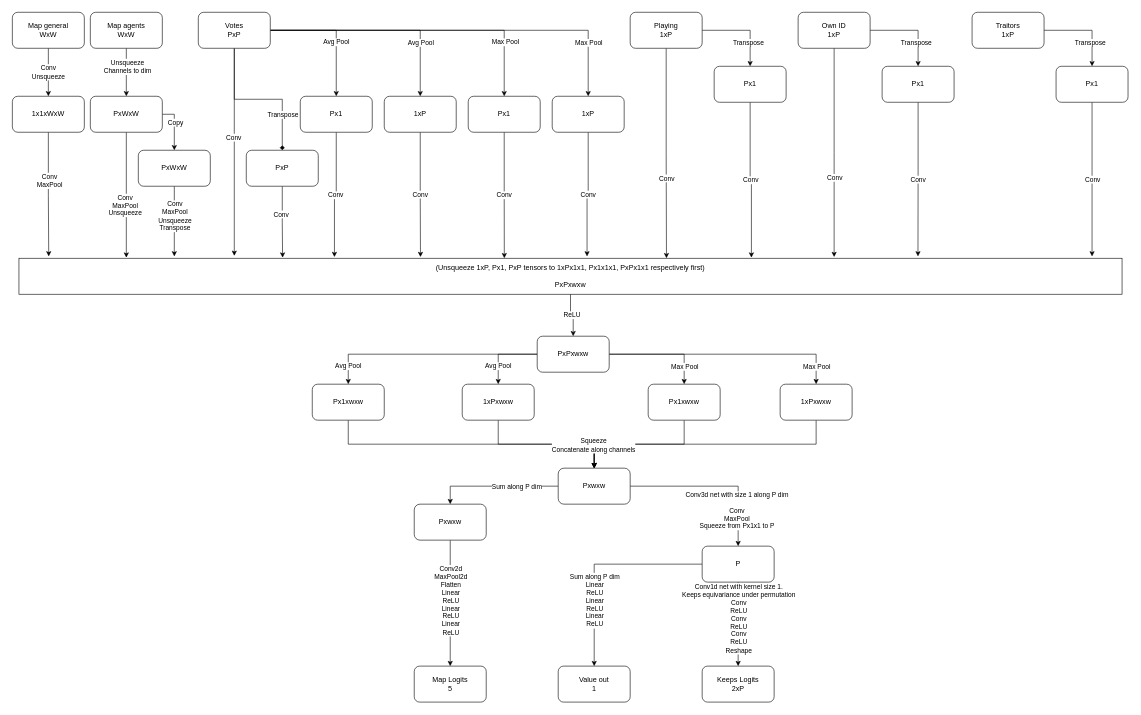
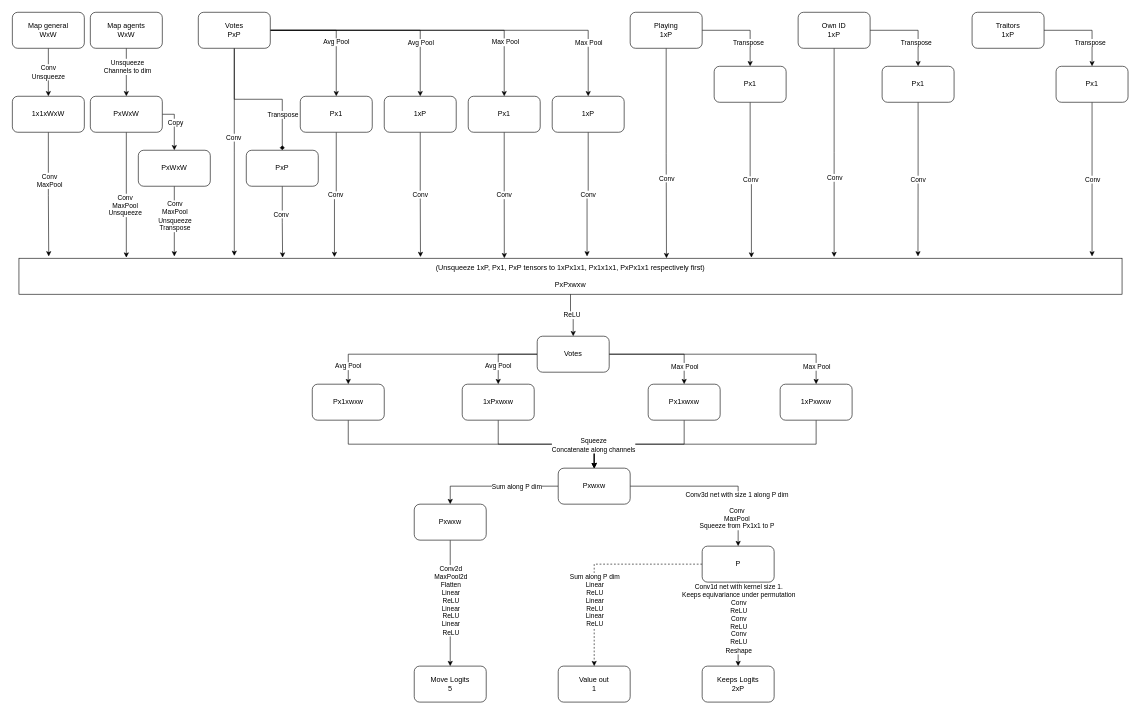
(573, 354) -> (573, 354)
(644, 564) -> (644, 564)
(450, 684) -> (450, 684)
